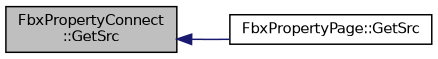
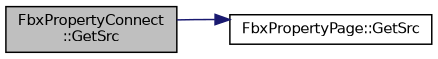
(211, 39) -> (196, 20)
